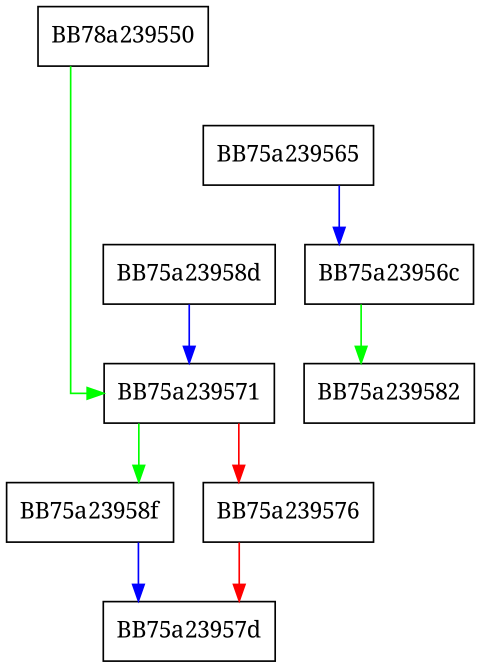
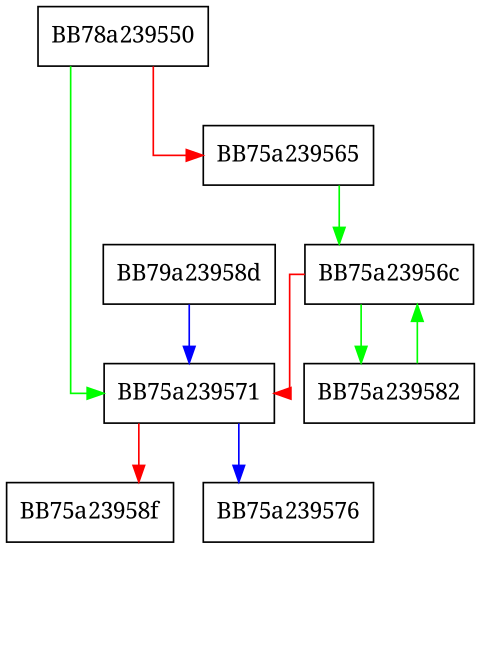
none -> (153, 127)
(339, 206) -> (339, 206)
(189, 274) -> (189, 274)
none -> (290, 327)
none -> (417, 342)
(139, 444) -> (139, 444)
(239, 444) -> (239, 444)
(189, 631) -> none
